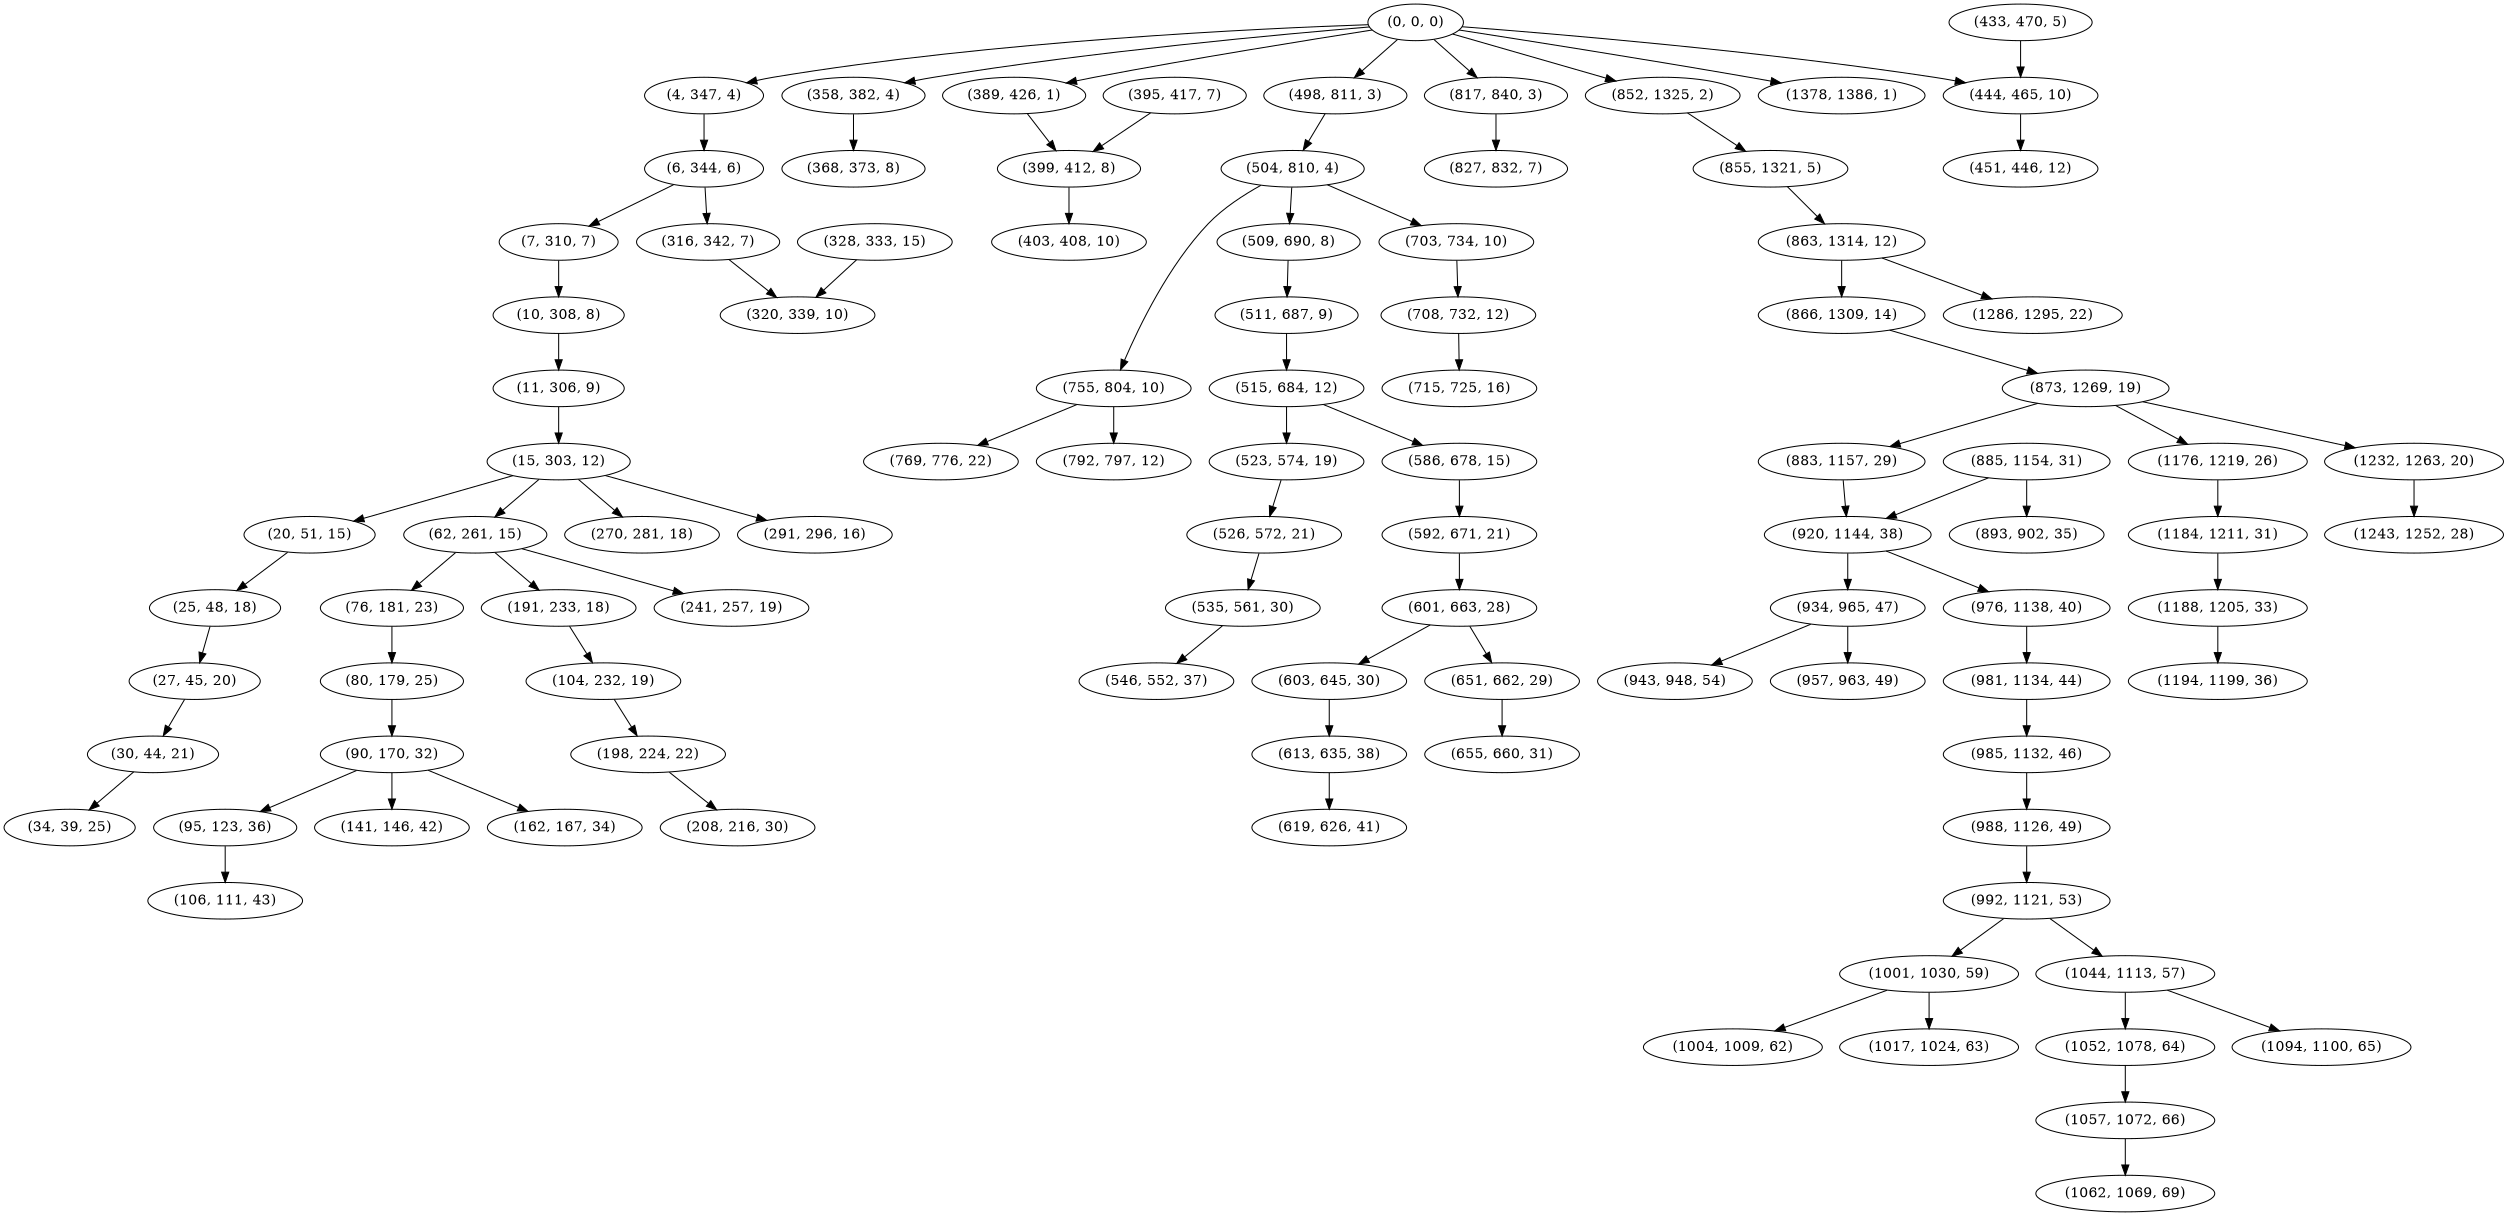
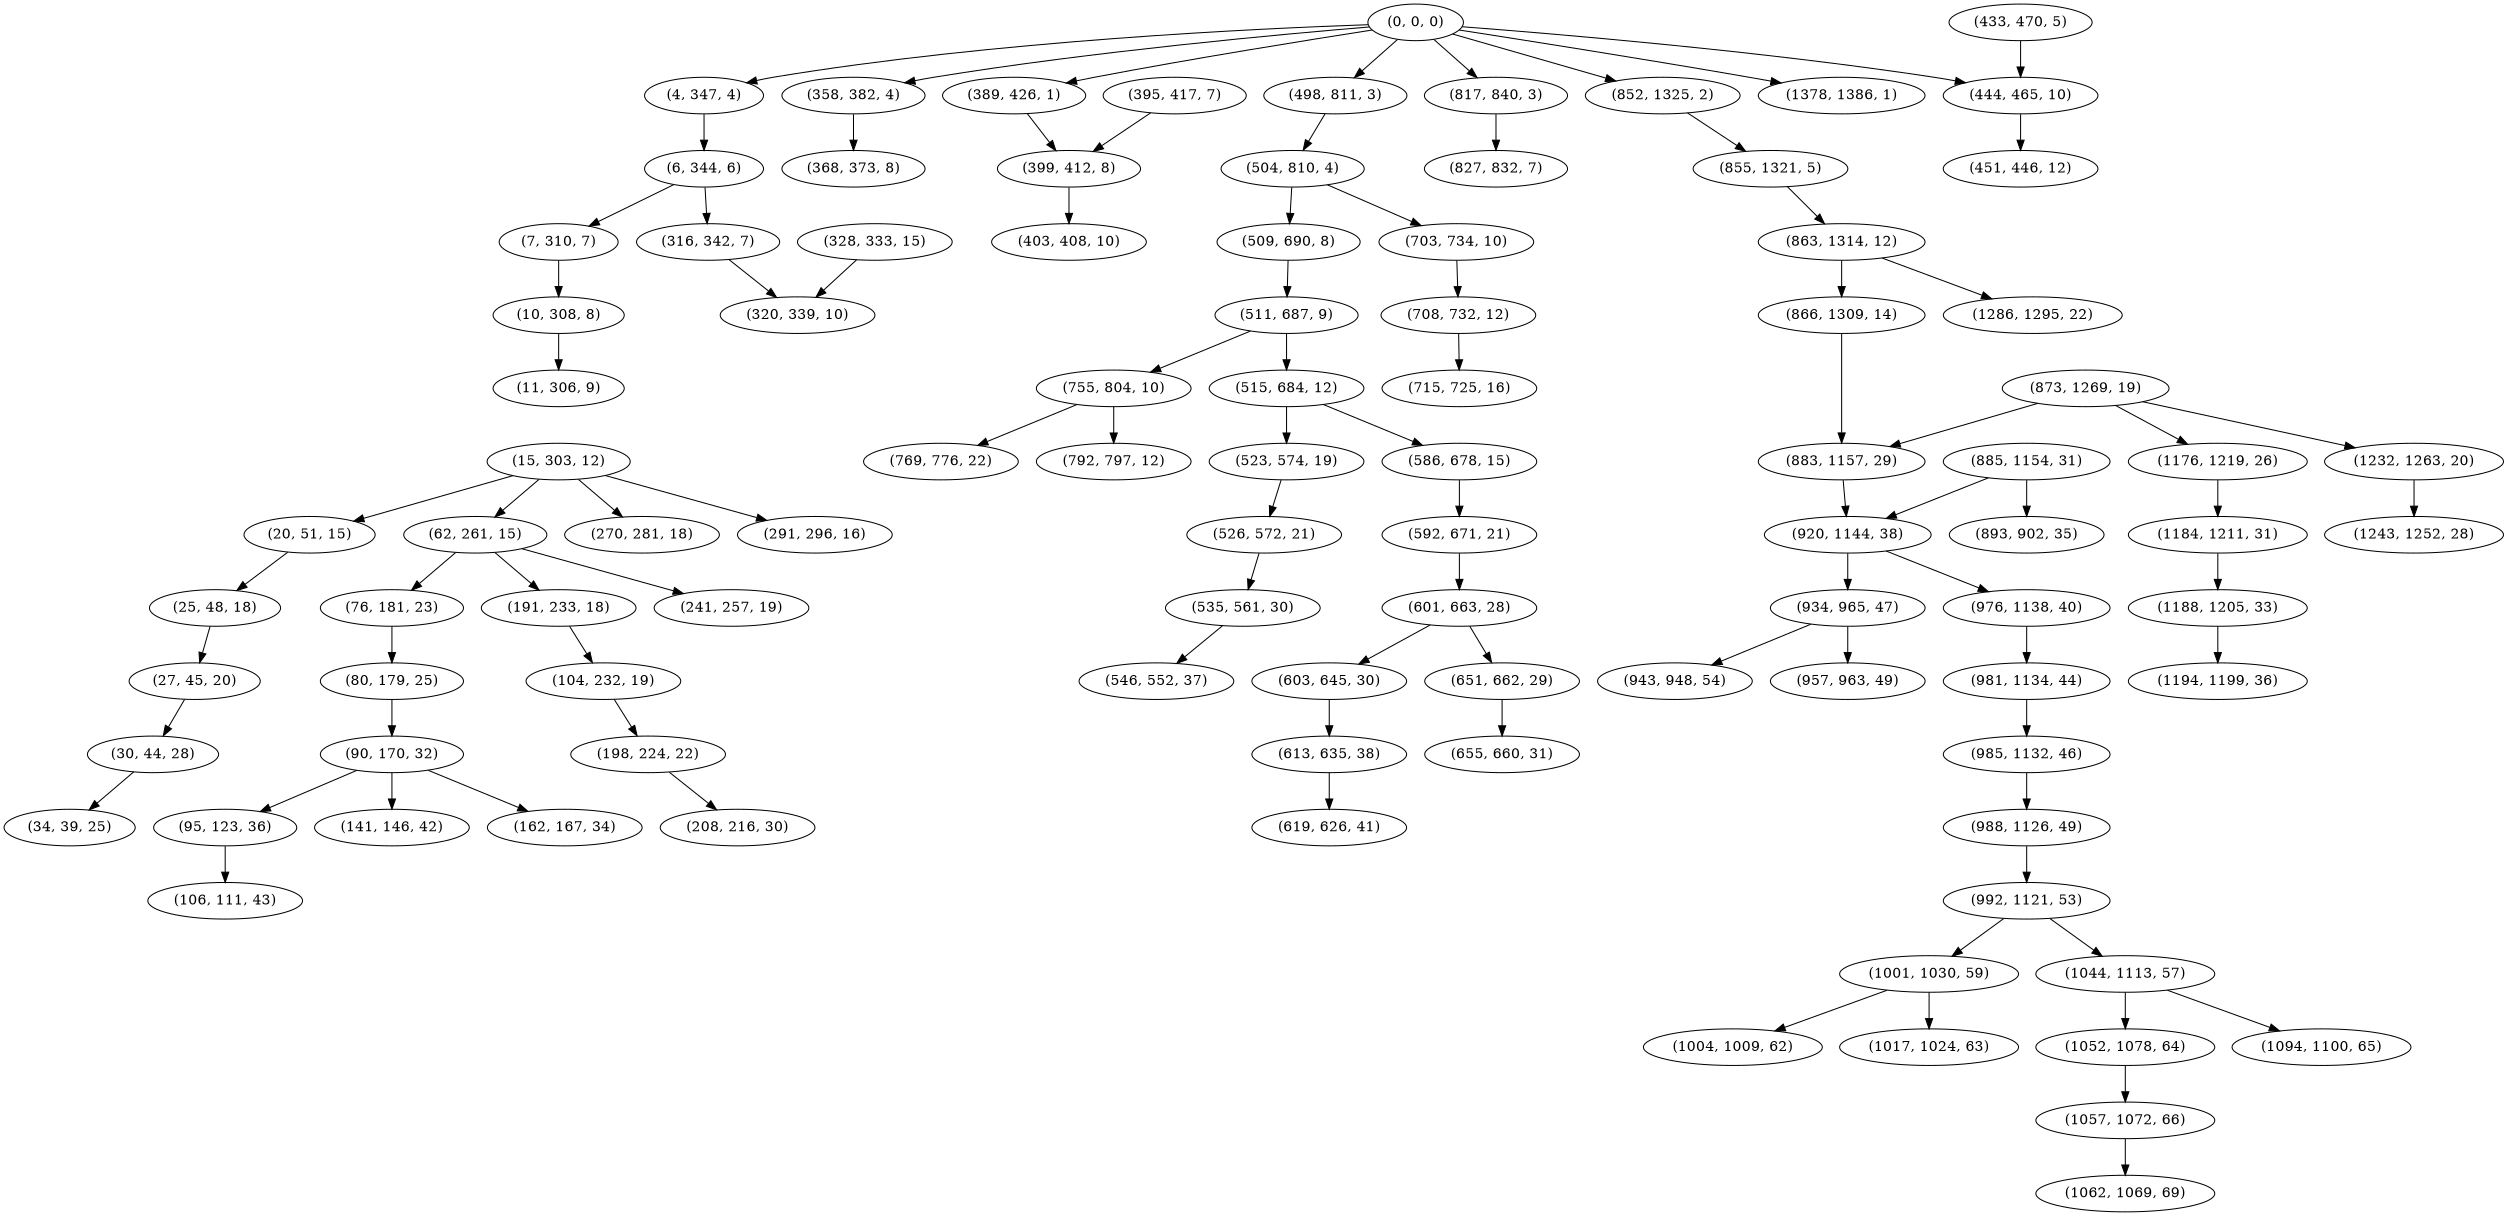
(1178, 261) -> (1205, 350)
(1959, 350) -> (1842, 383)
(559, 420) -> none
(153, 754) -> (153, 754)
